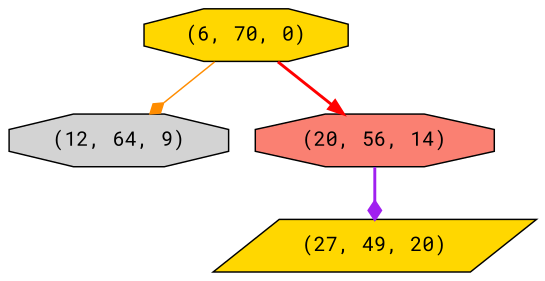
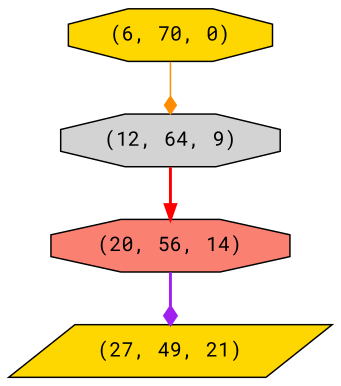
(305, 83) -> (170, 186)
(375, 246) -> (170, 351)
